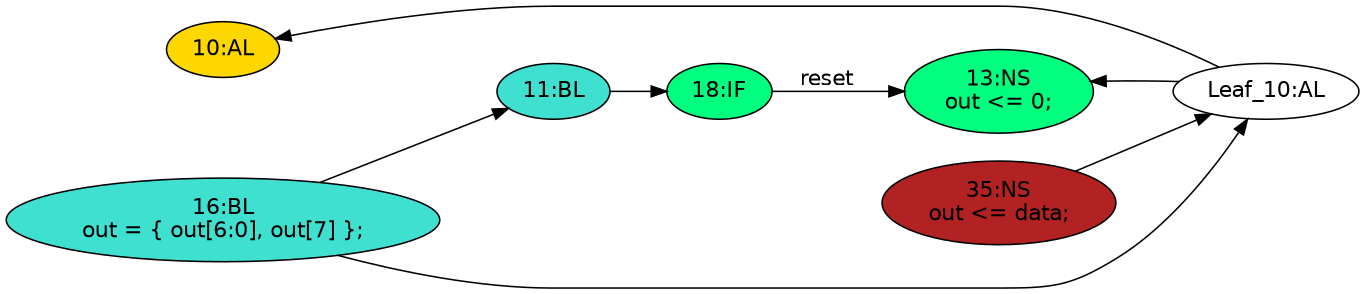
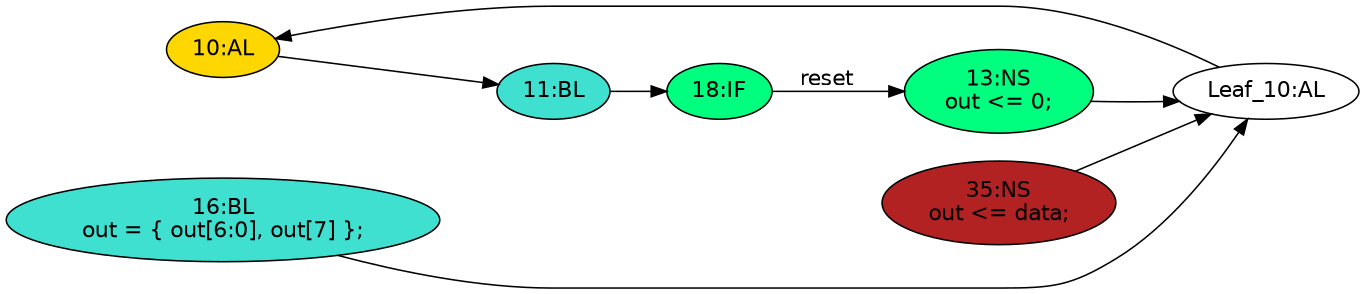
(1143, 81) -> (1127, 102)
(407, 148) -> (380, 69)
